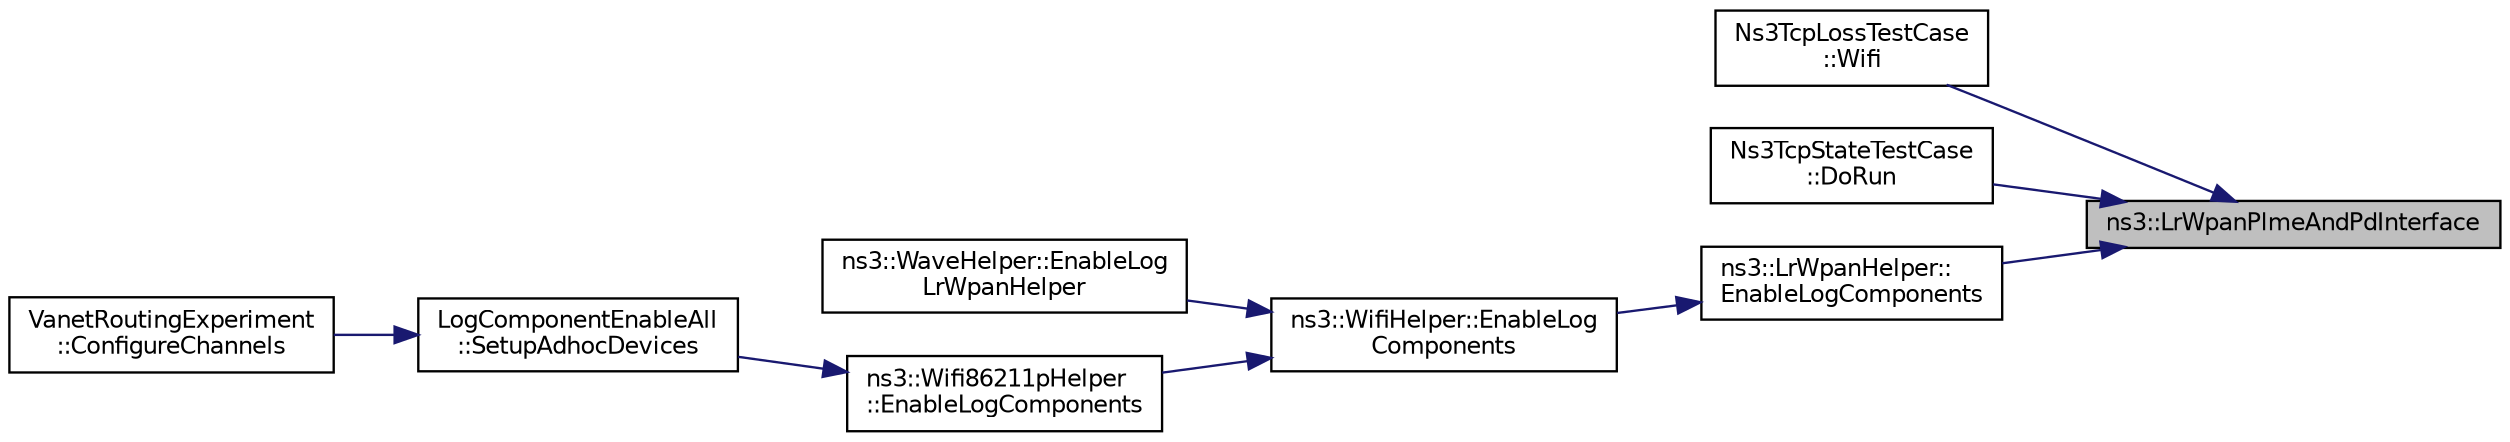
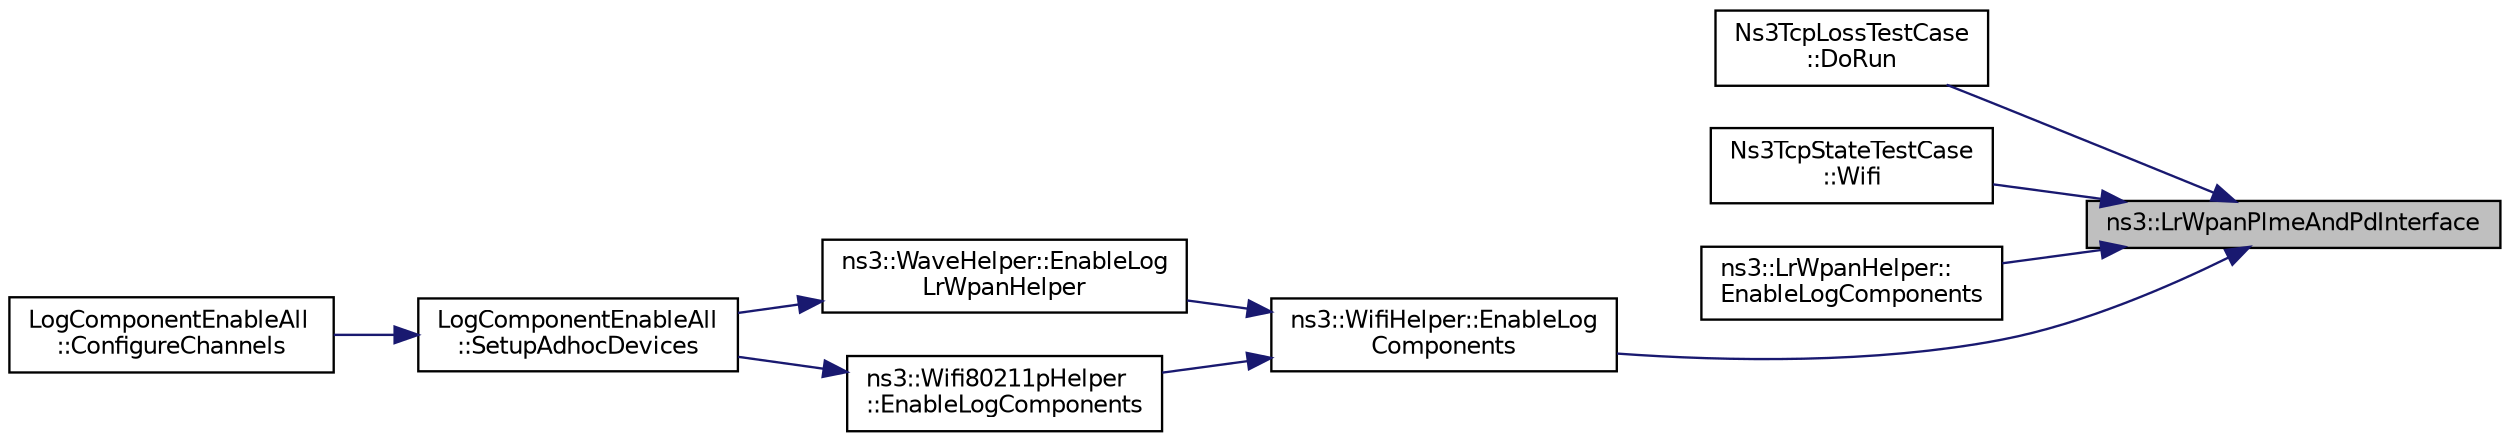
(1852, 48) -> (1852, 48)
(1852, 166) -> (1852, 166)
none -> (768, 309)
(1647, 309) -> (1931, 350)
(172, 335) -> (172, 335)
(1005, 394) -> (1005, 394)
